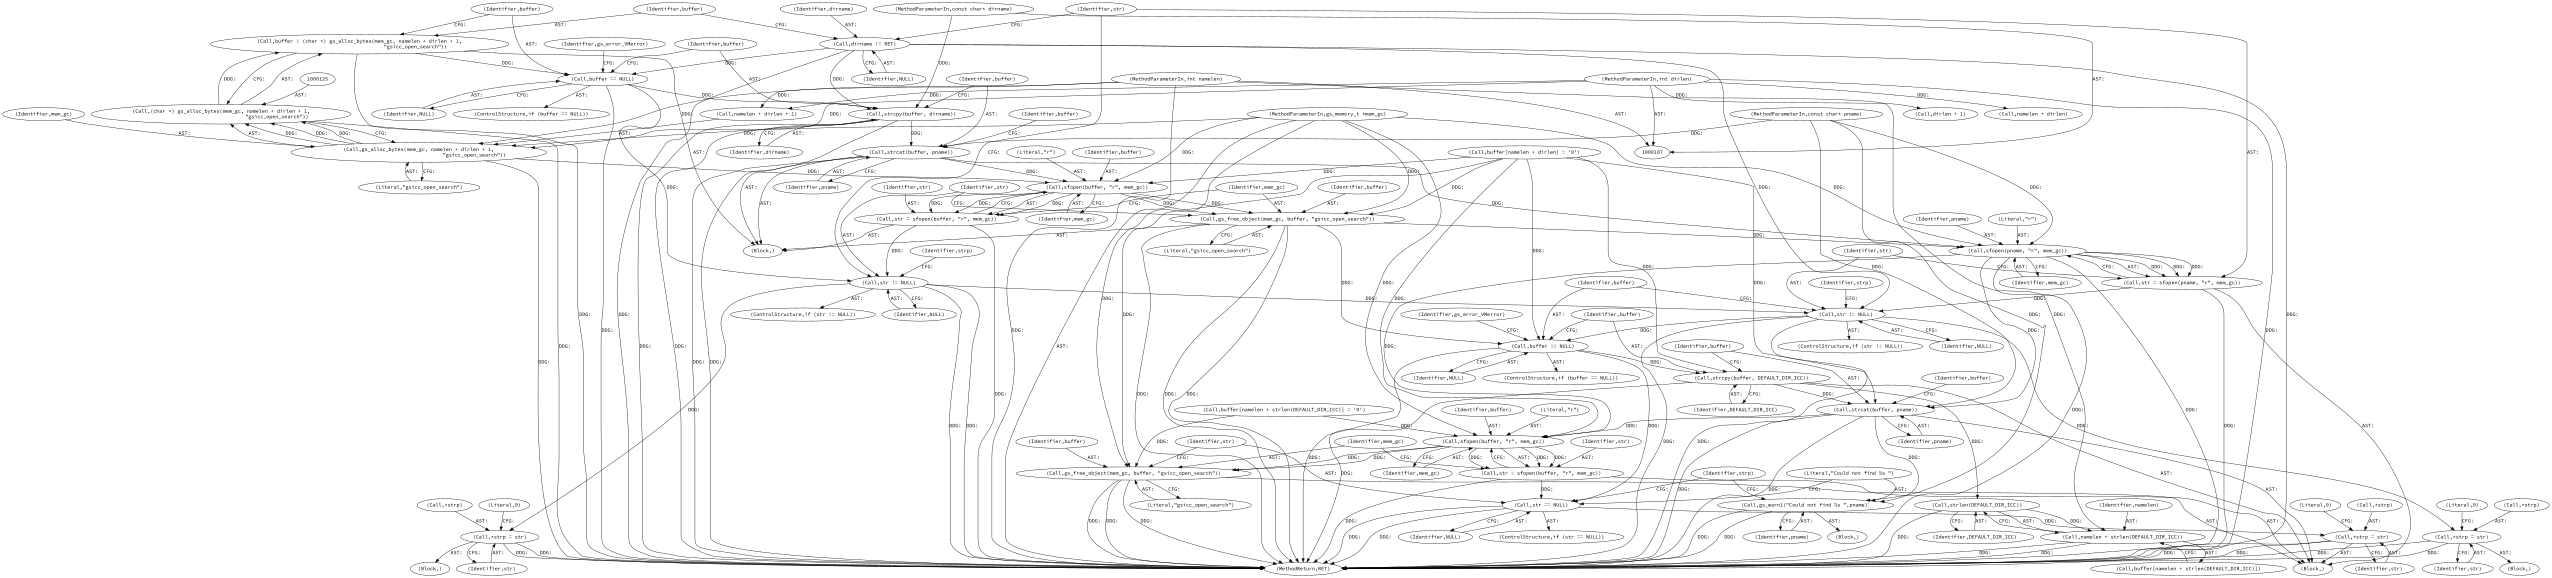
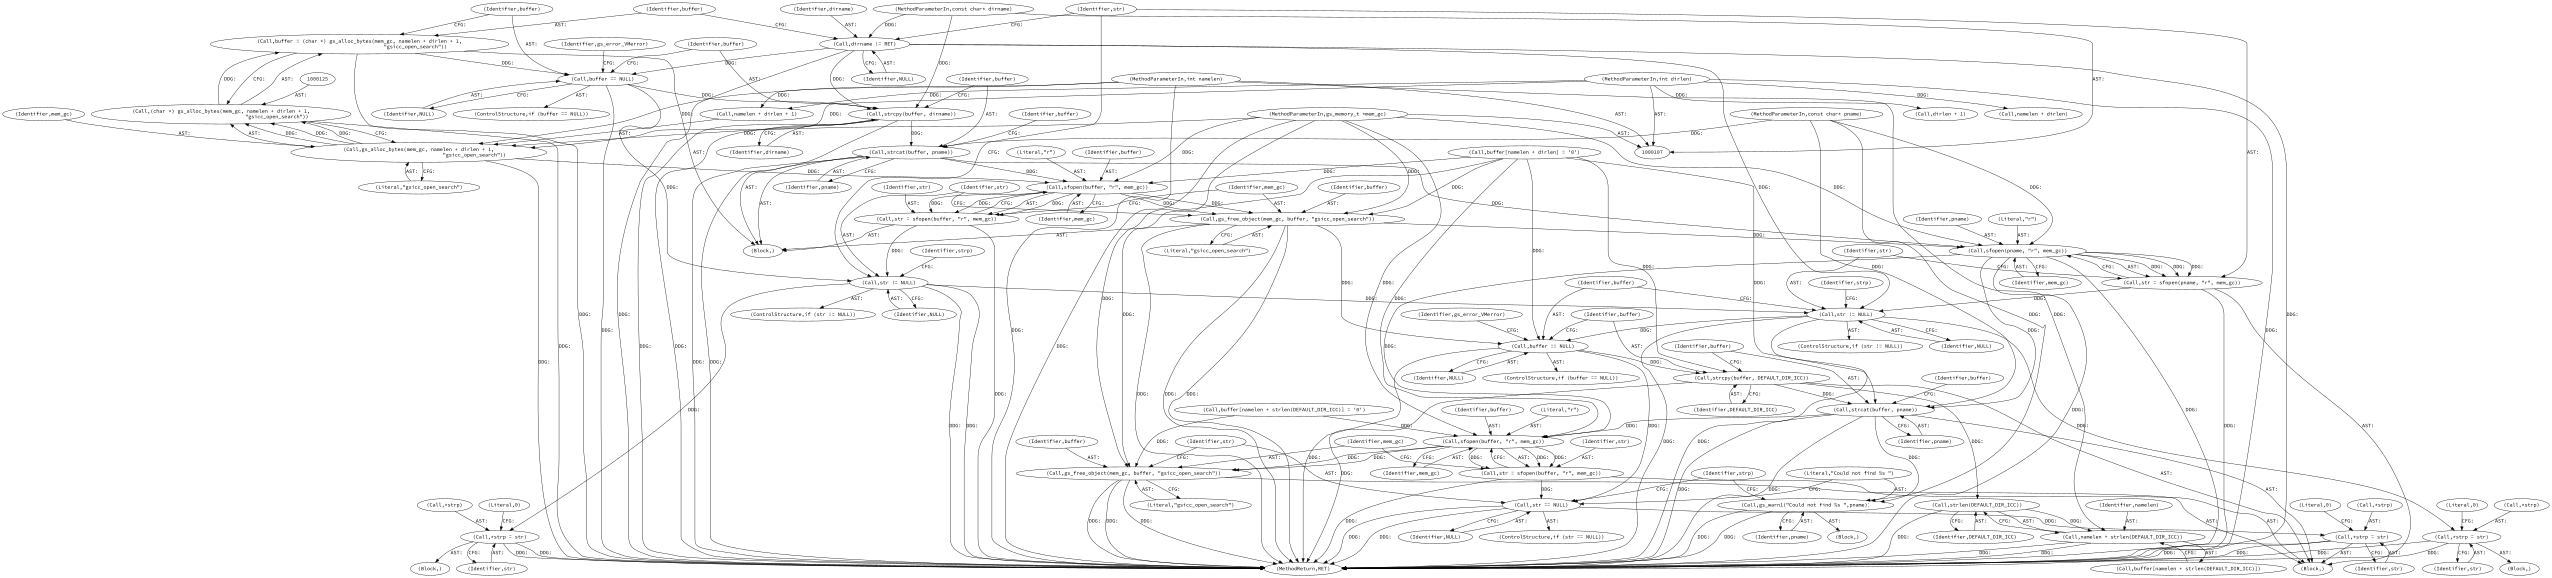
none -> (886, 21)
none -> (1525, 119)
(1064, 346) -> (1064, 346)
